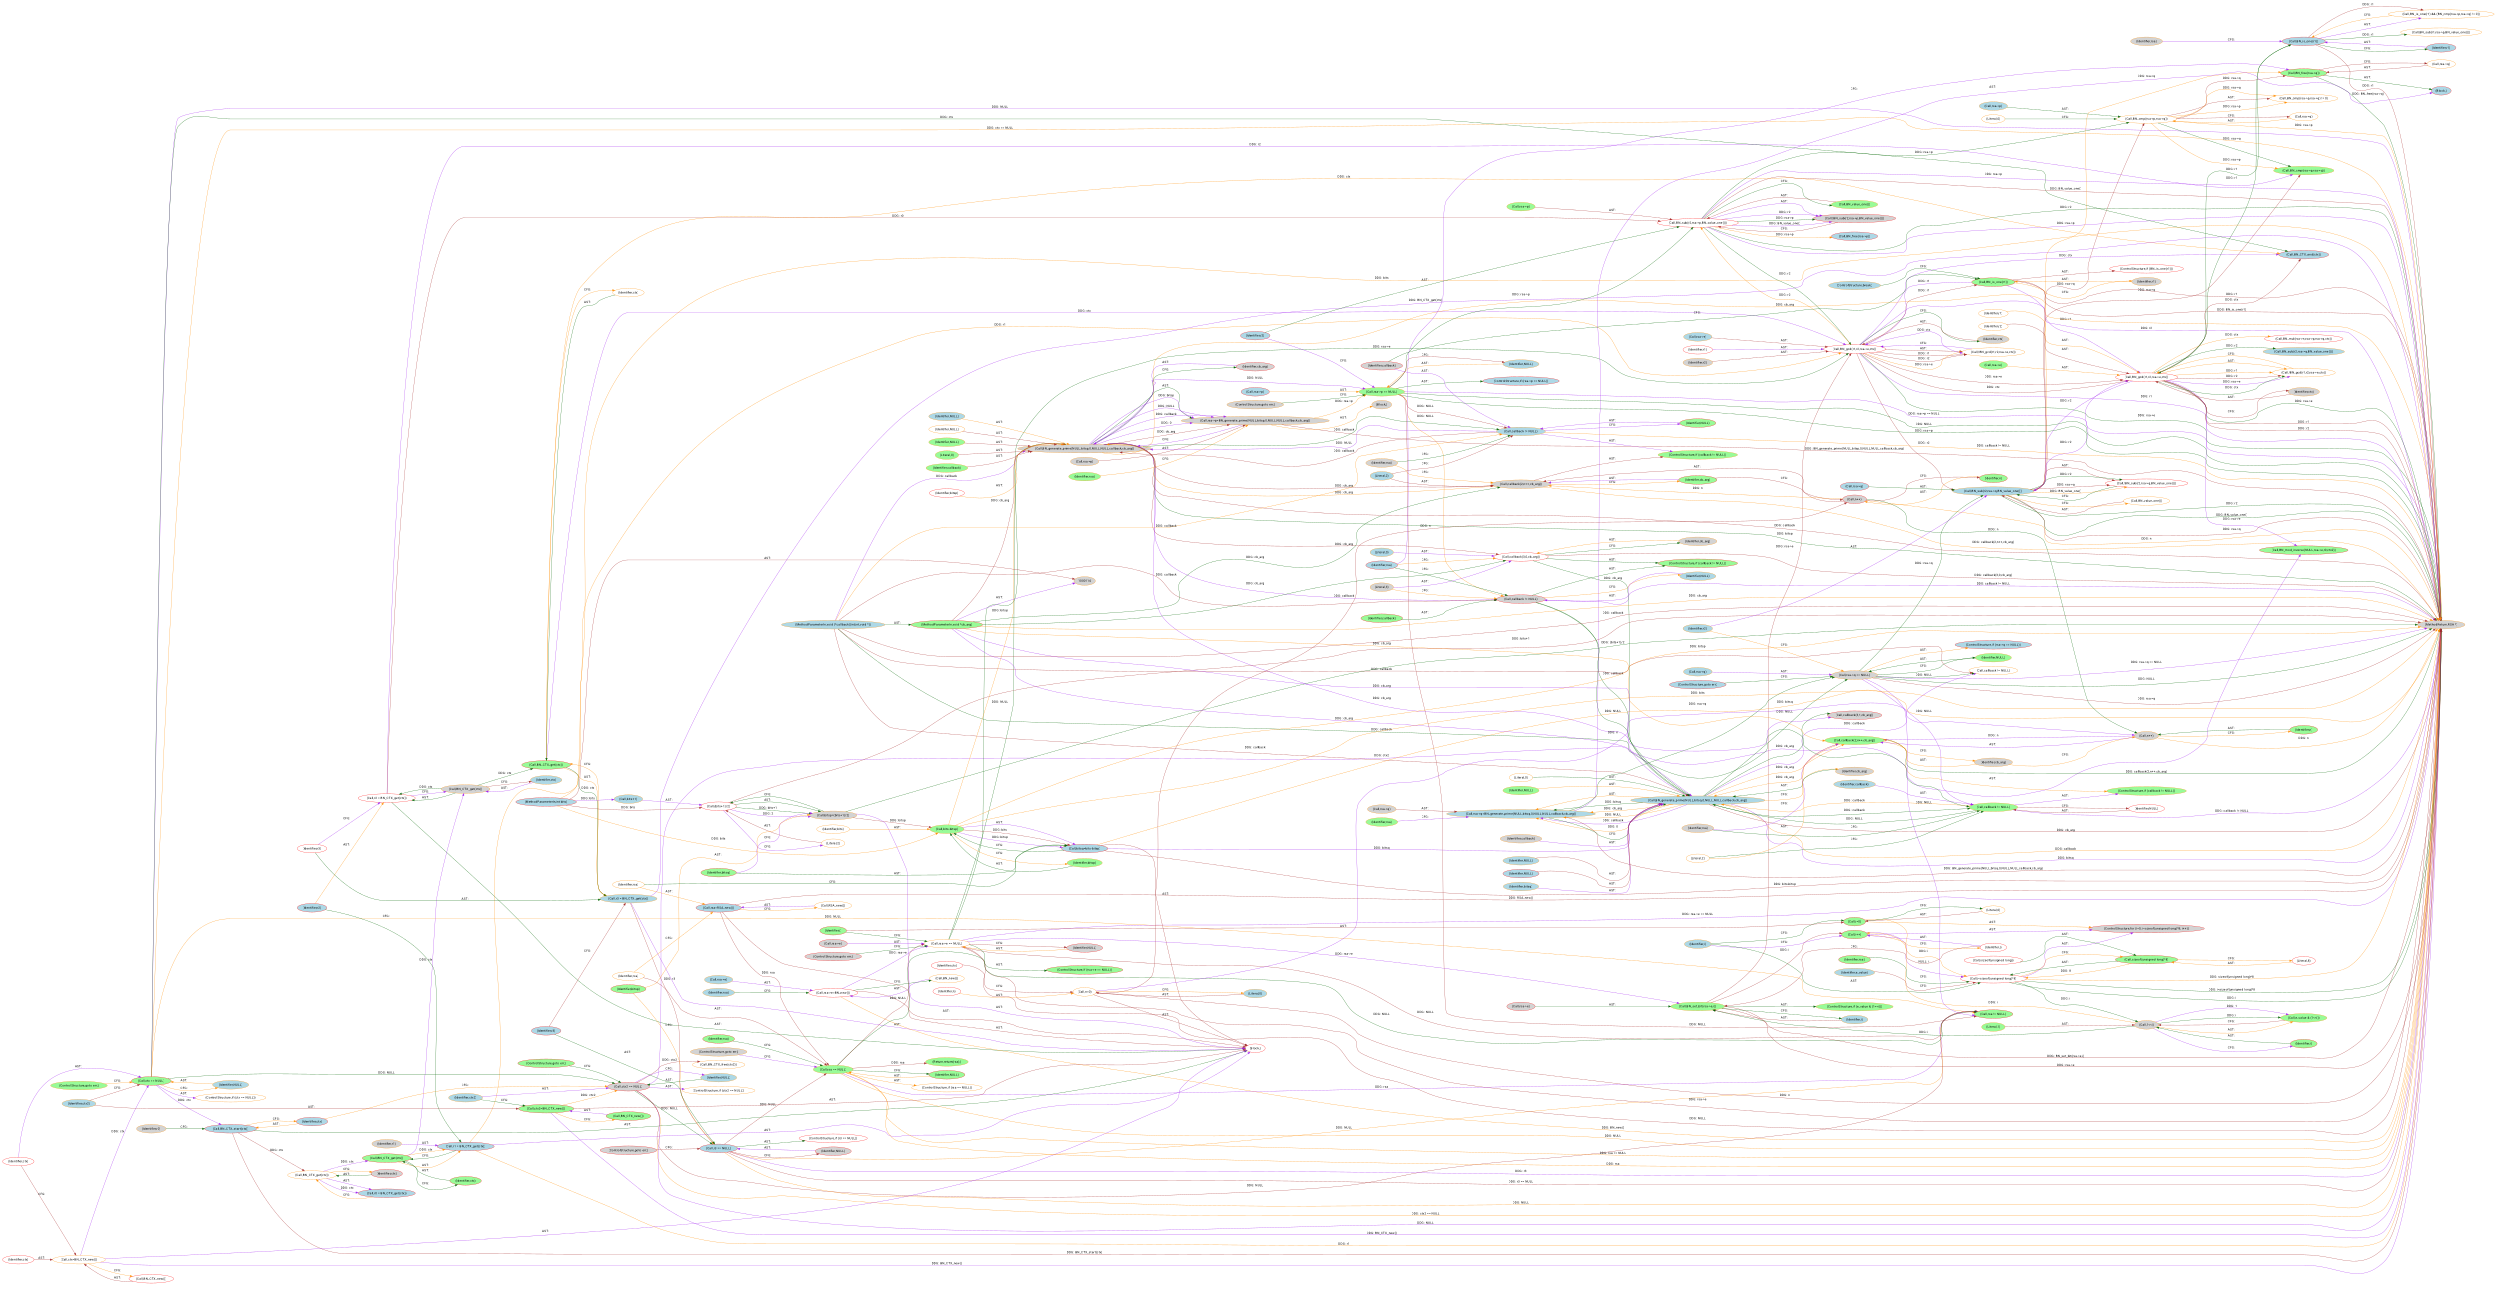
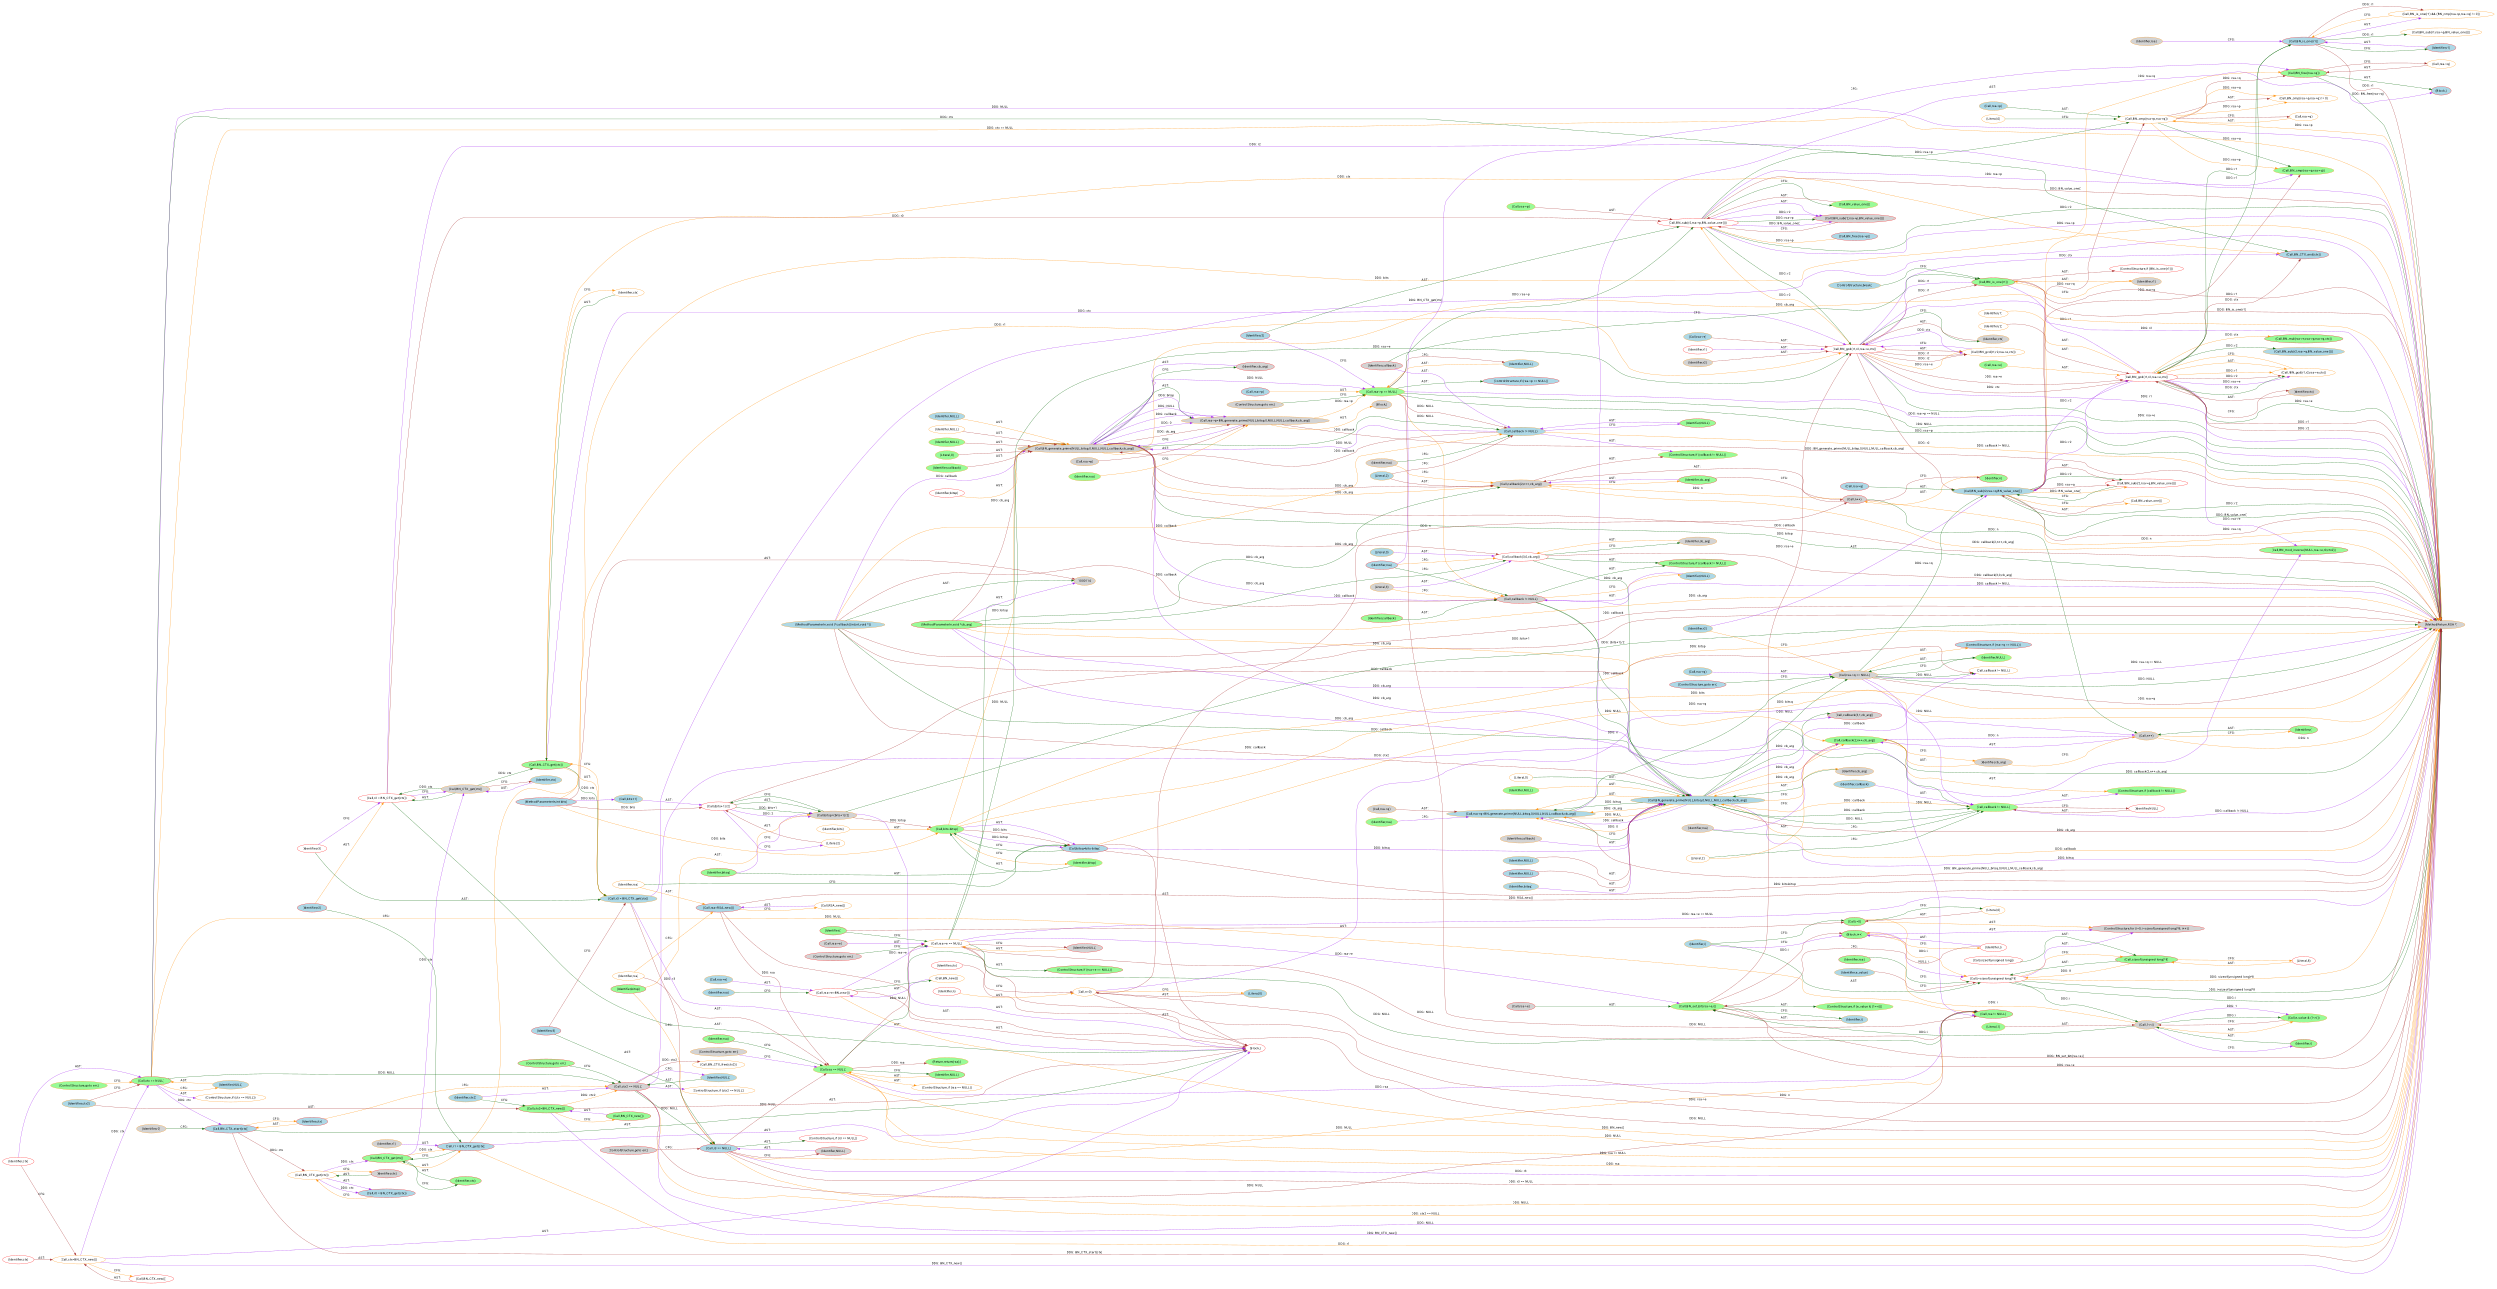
(1772, 236) -> (1773, 243)
(2304, 339) -> (2304, 339)
(897, 625) -> (957, 590)
(1855, 935) -> (1855, 935)
